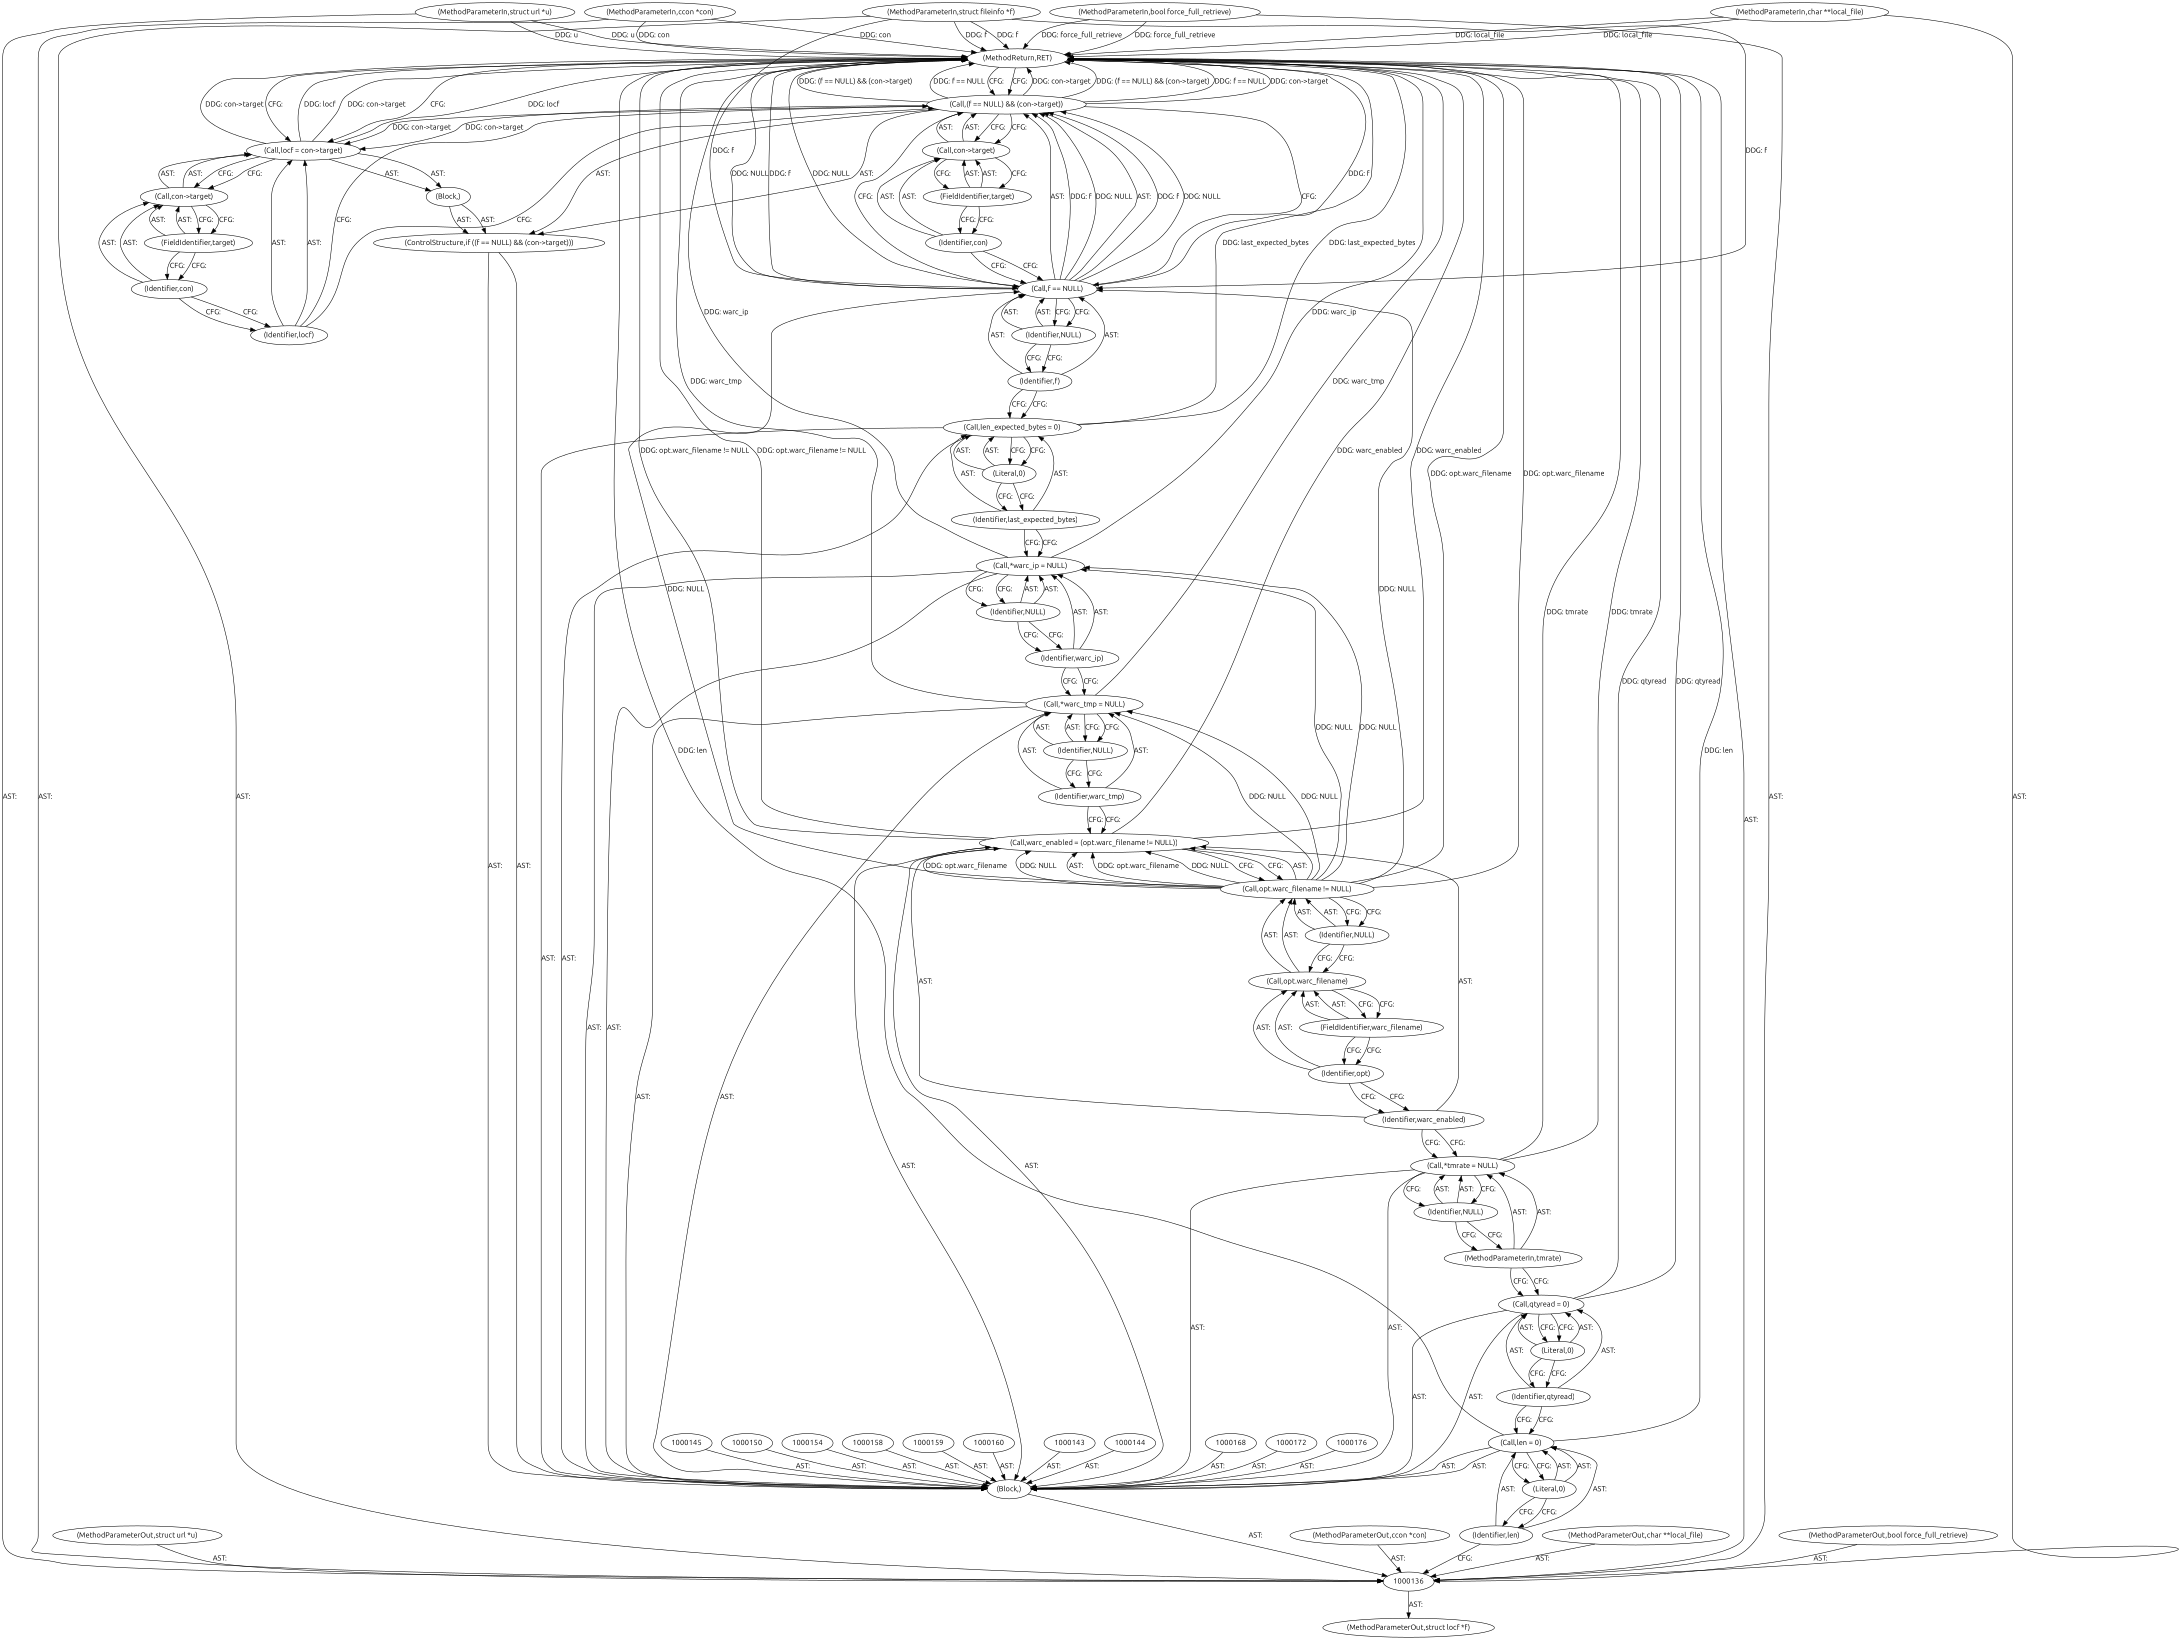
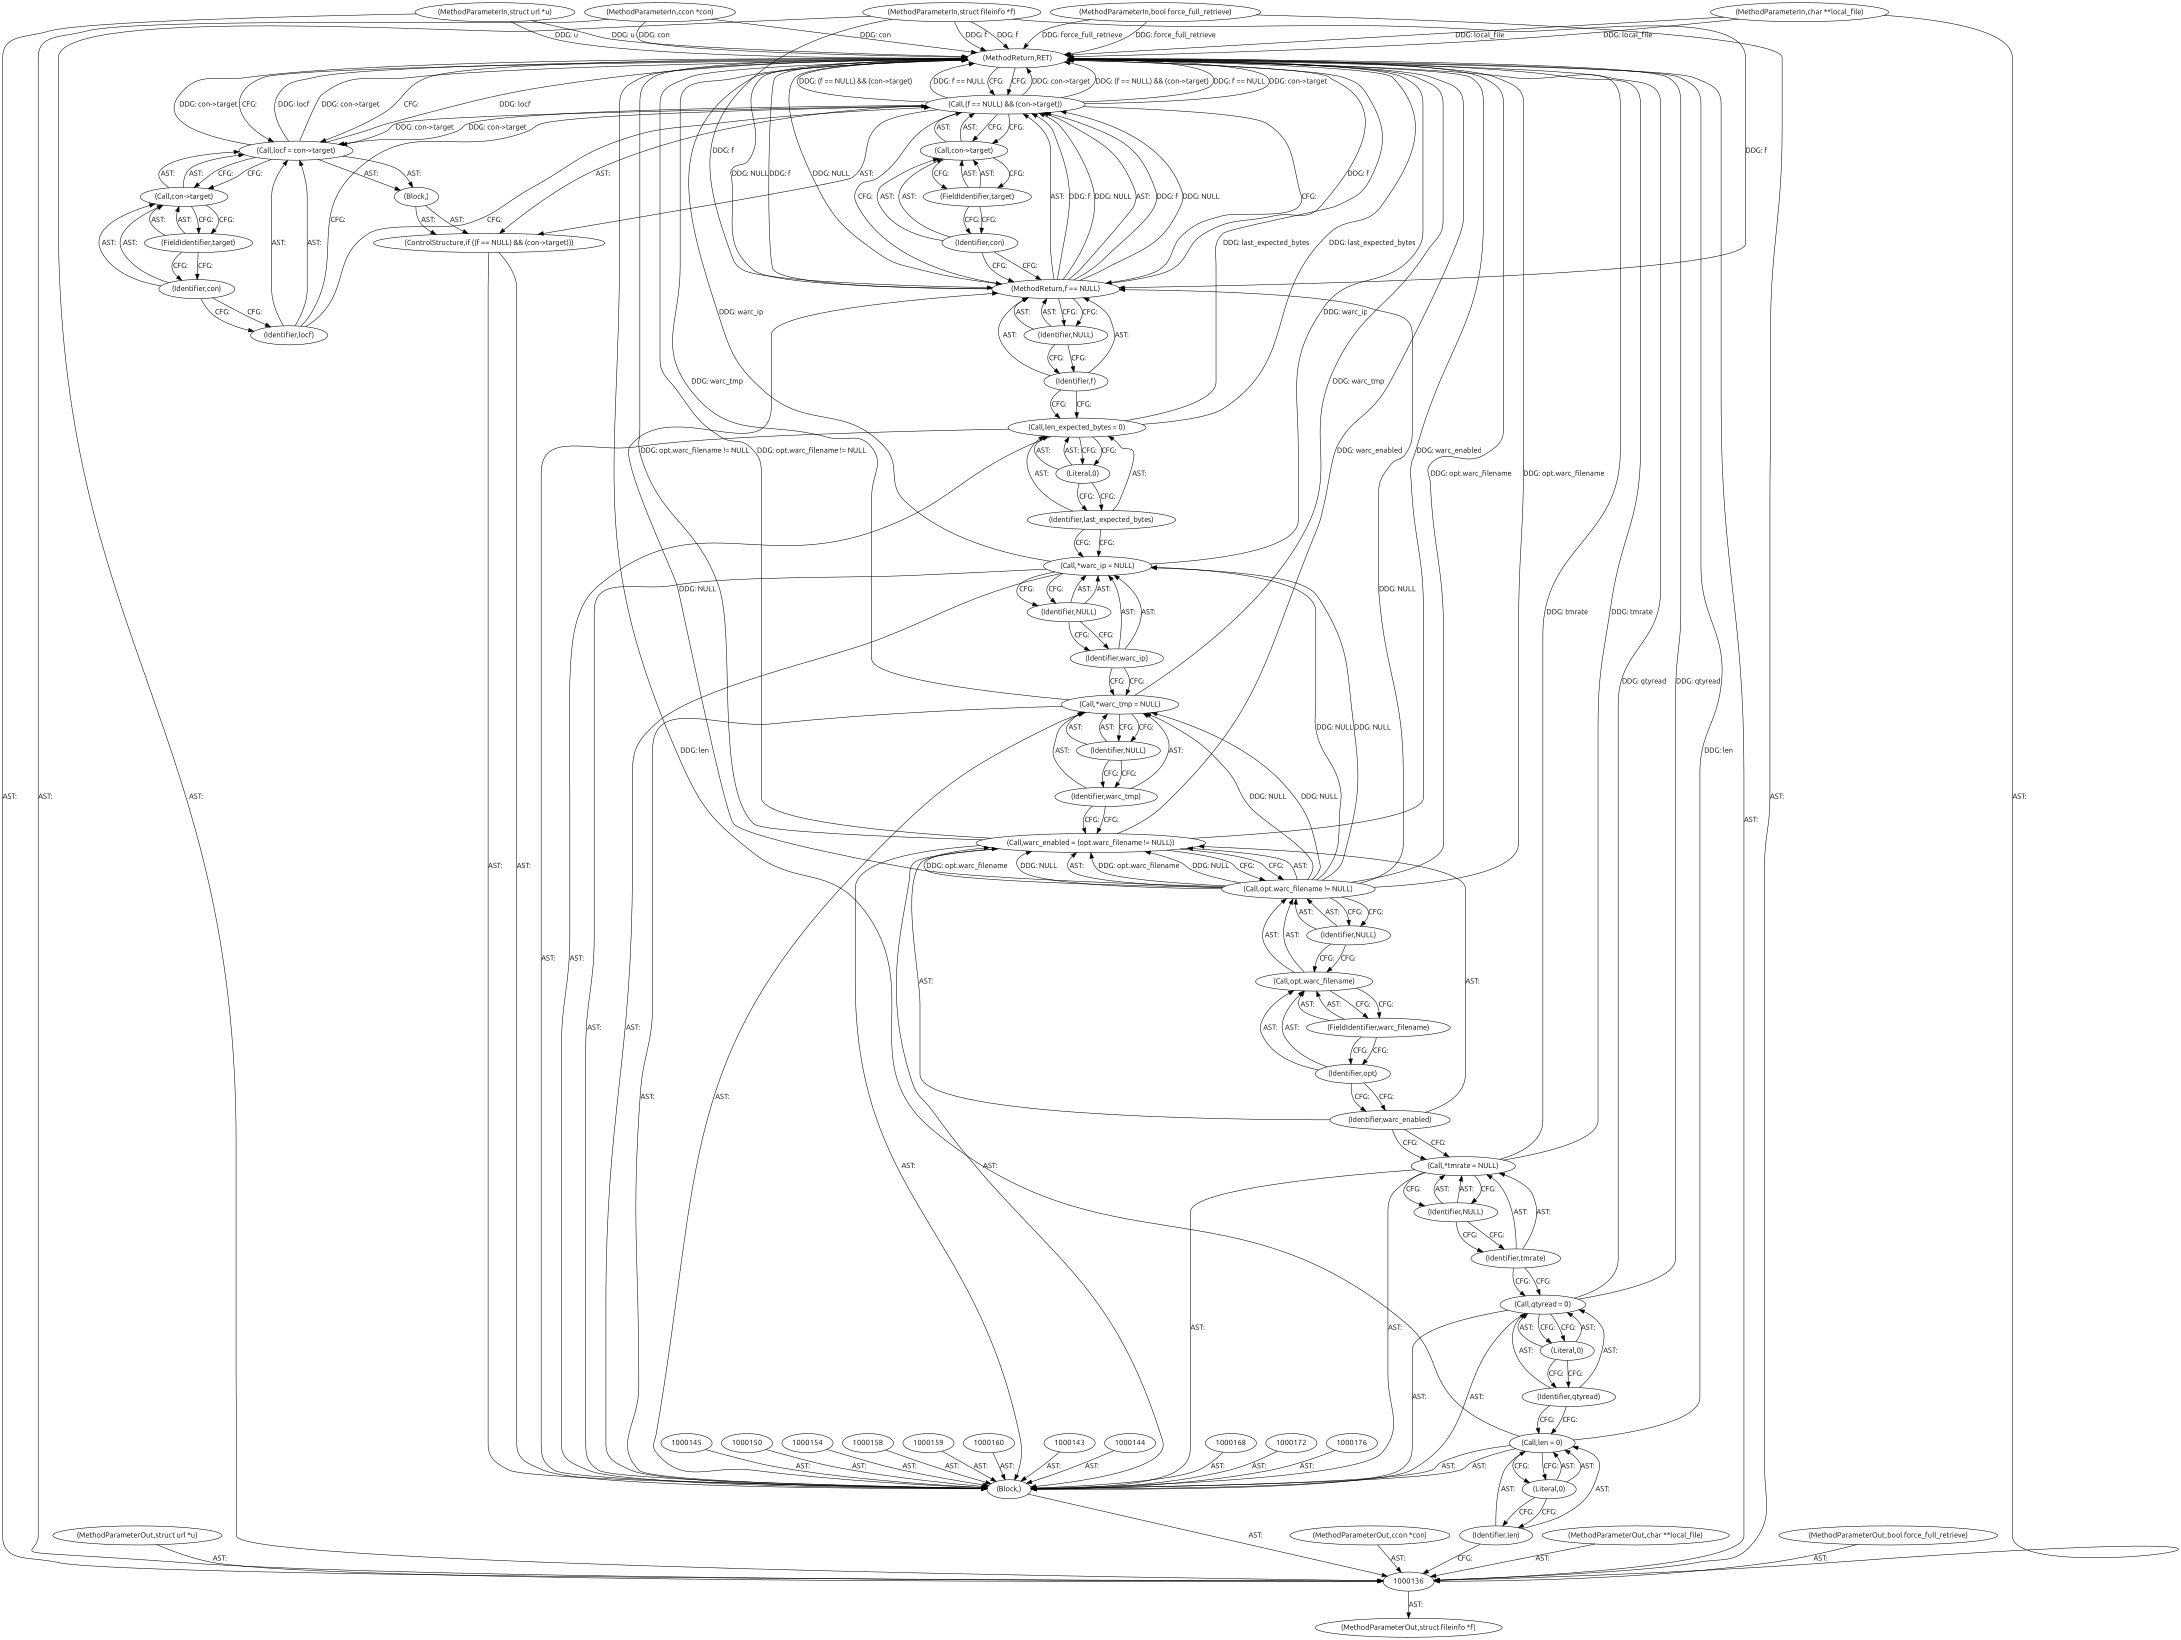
(1057, 289) -> (1056, 289)
(1513, 1258) -> (1516, 1258)
(1409, 1628) -> (1409, 1628)
